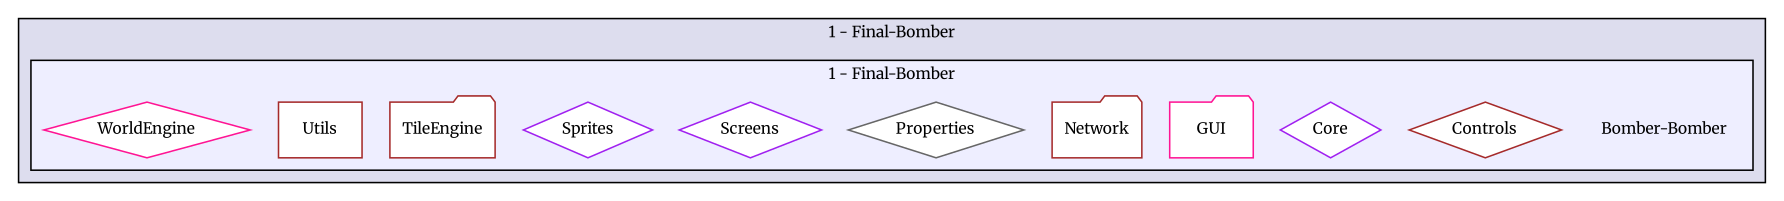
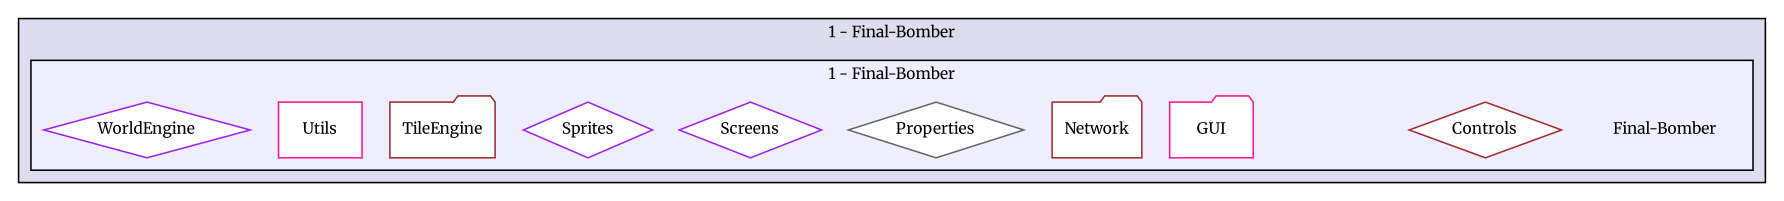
(147, 130) -> (147, 130)
(320, 130) -> (320, 130)
(1331, 130) -> none
(1665, 130) -> (1665, 130)
